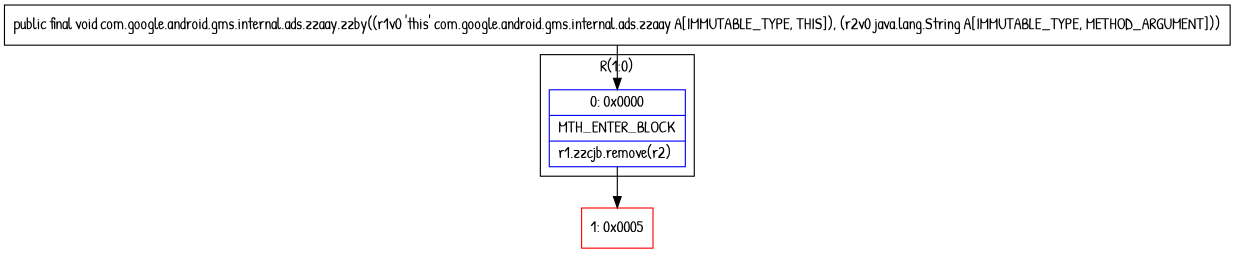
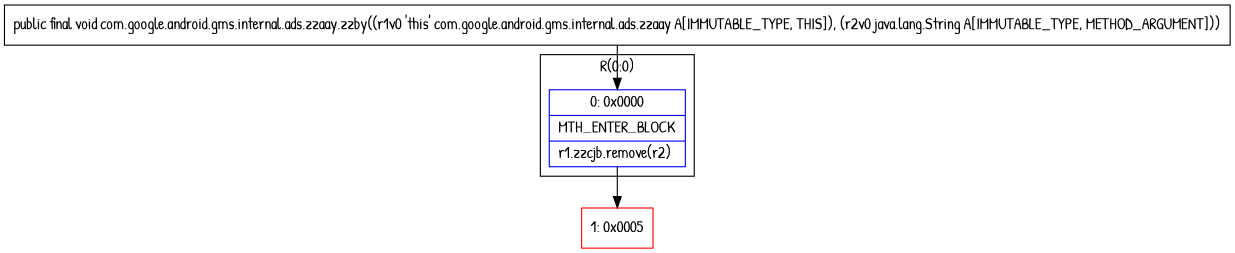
(617, 67) -> (617, 67)
